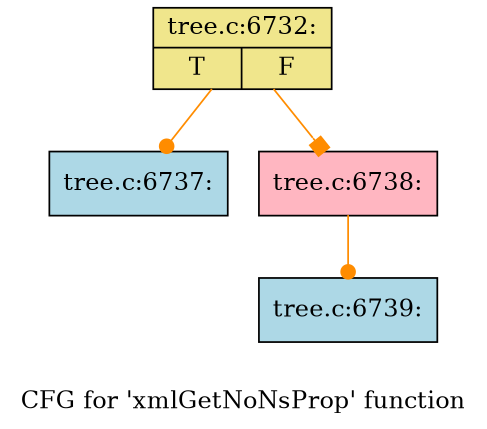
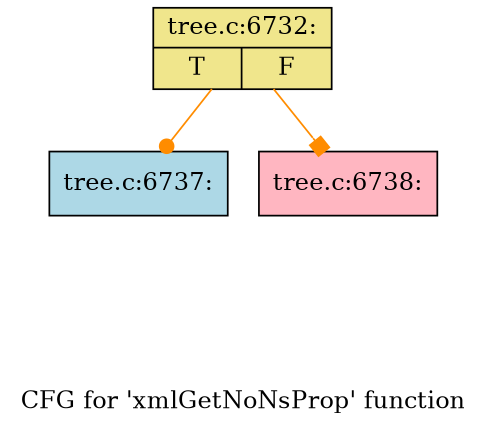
(348, 310) -> none
